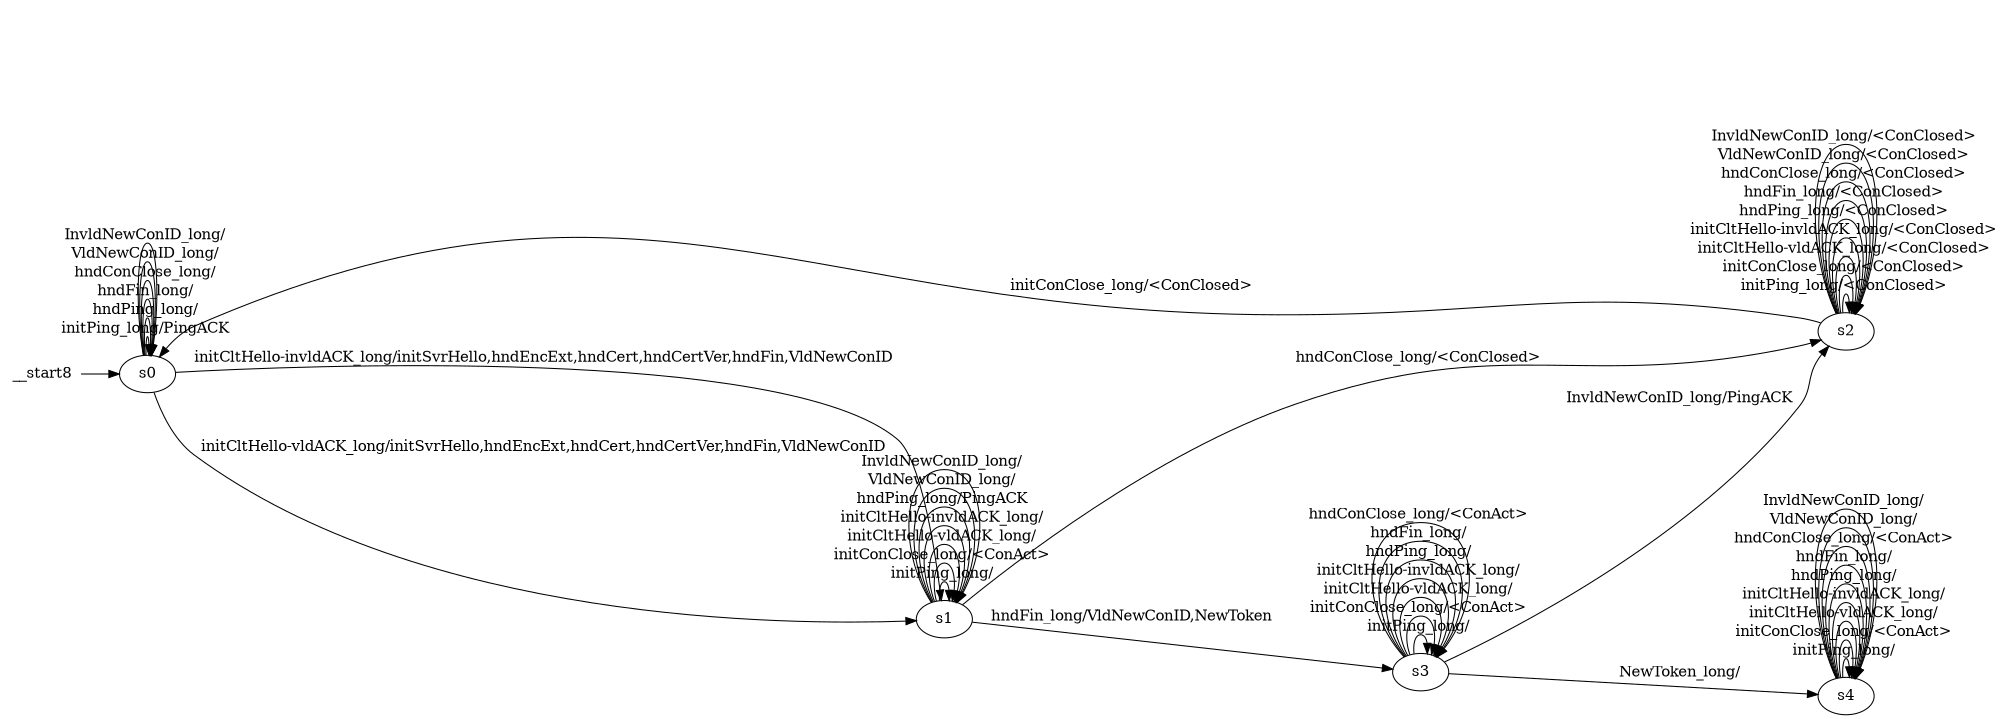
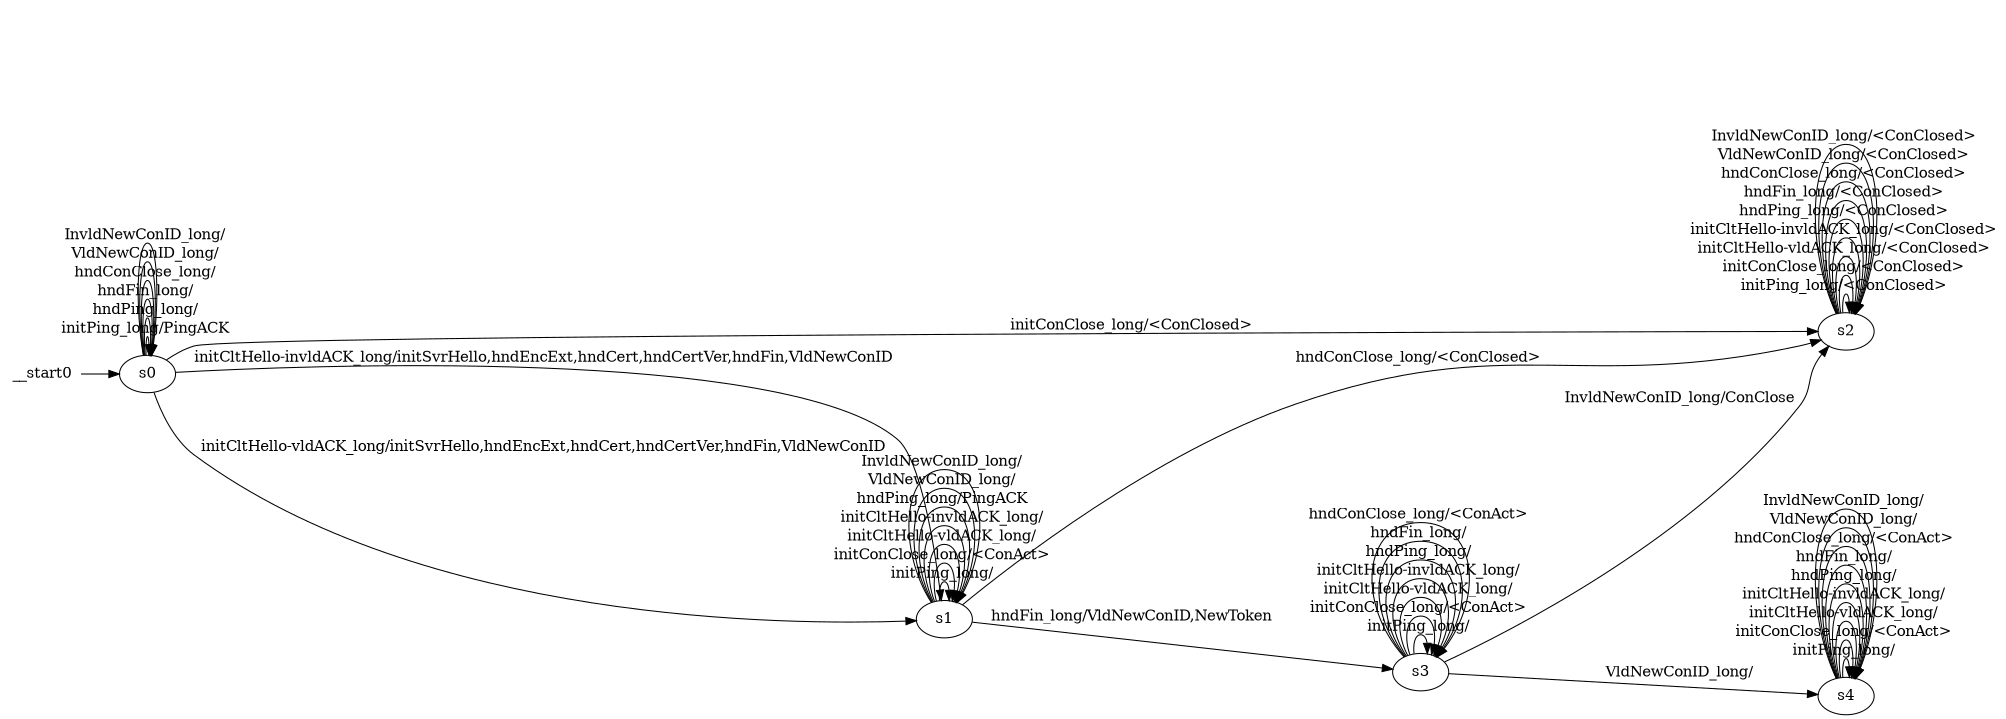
(982, 291) -> (985, 334)
(43, 374) -> (43, 374)
(1682, 398) -> (1682, 398)
(1682, 673) -> (1682, 673)
